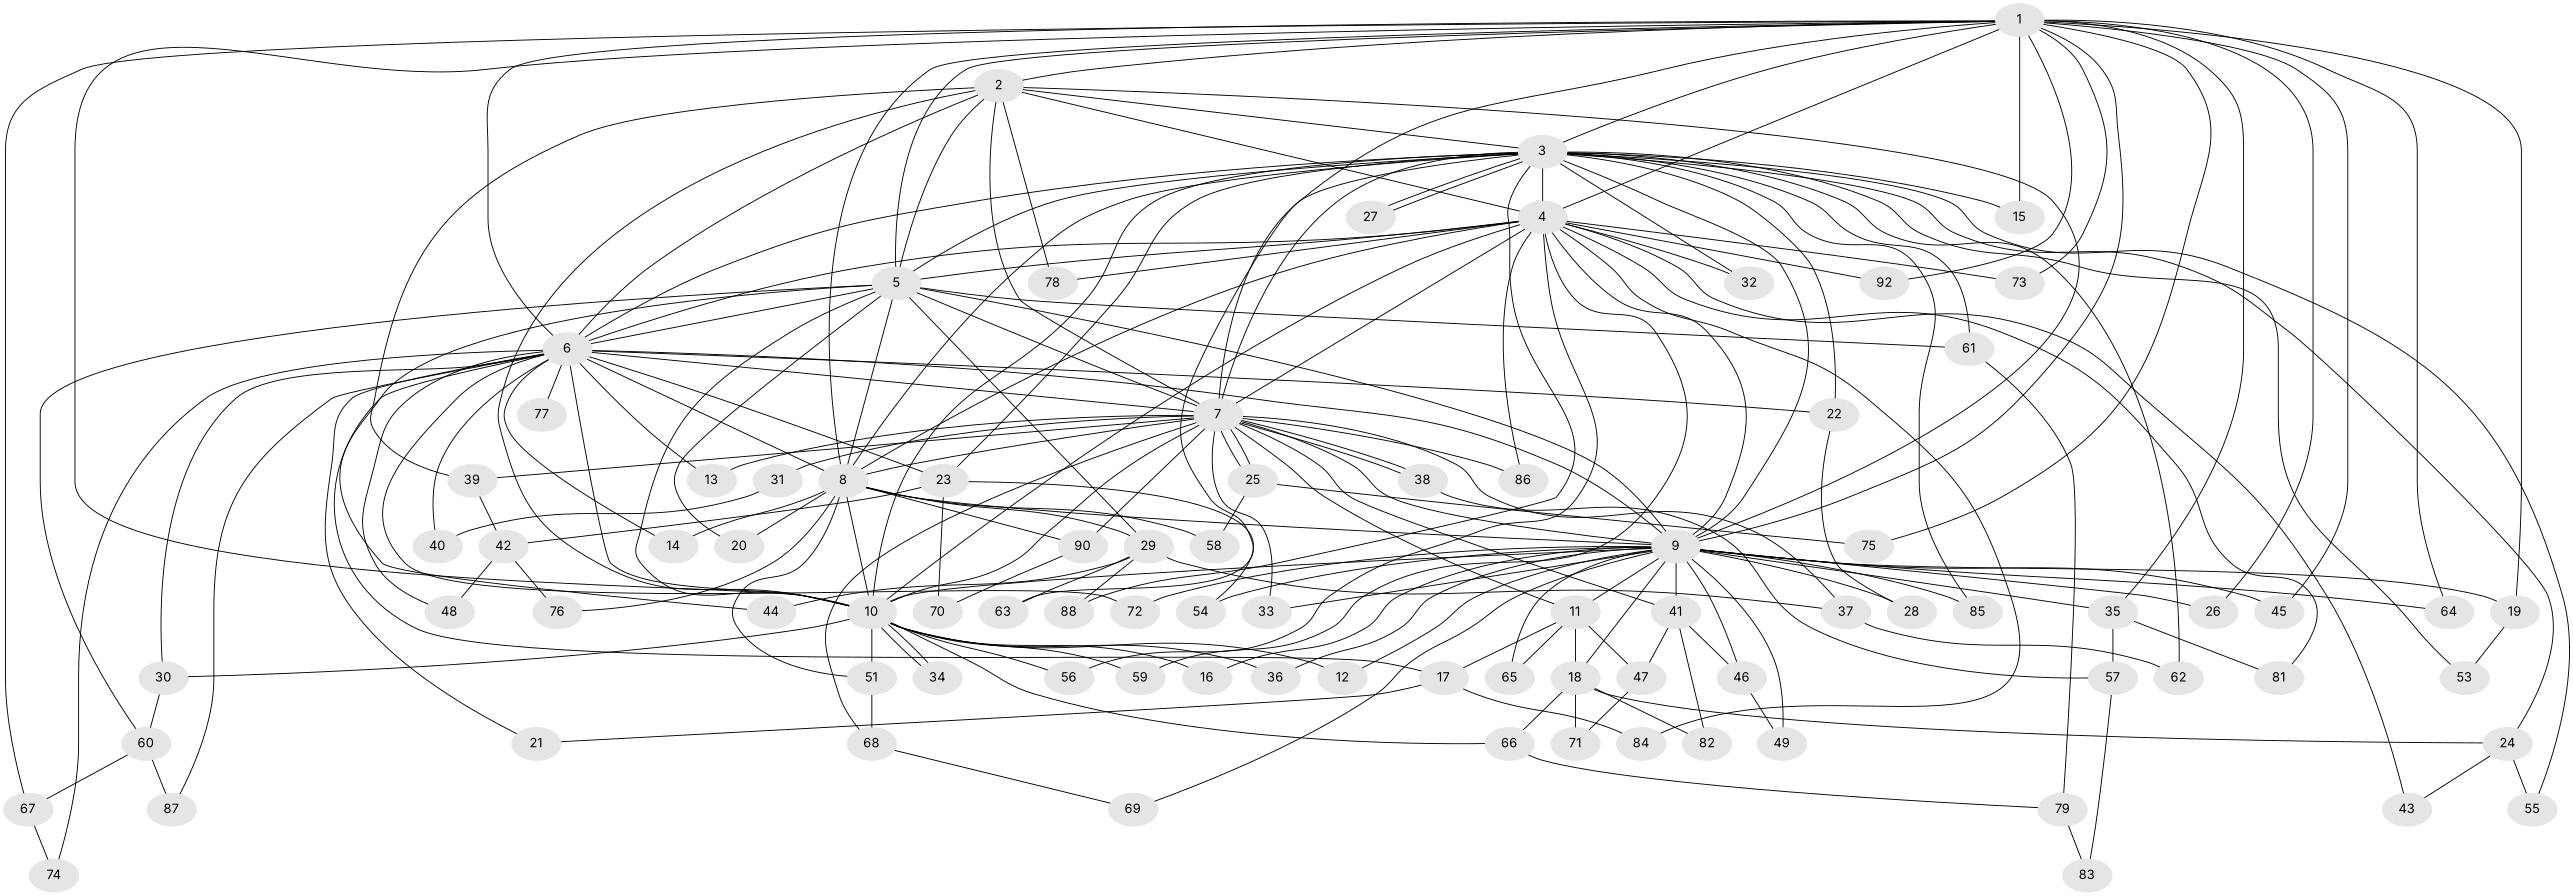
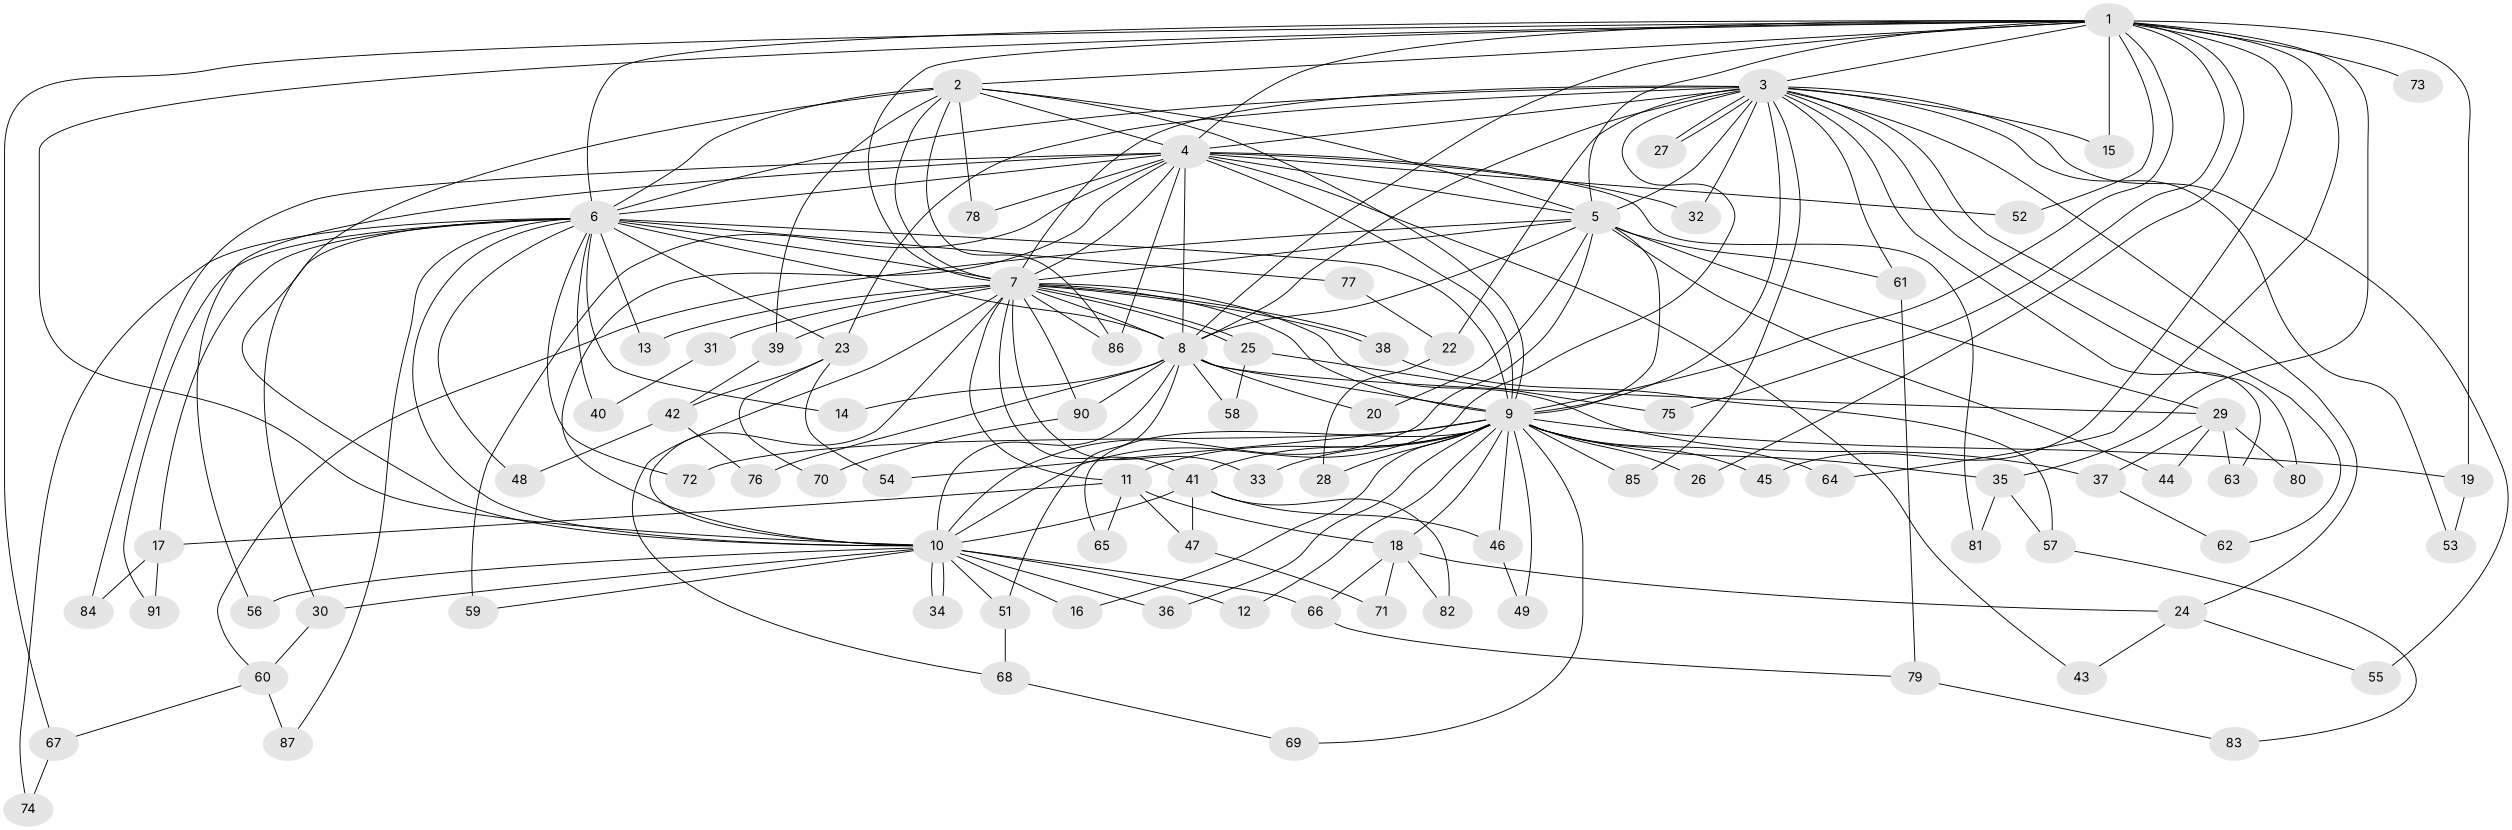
(1271, 119) -> (936, 226)
(1781, 249) -> none
(1884, 283) -> (2020, 218)
(732, 316) -> none
(1171, 375) -> (1399, 316)
(1175, 572) -> (1069, 522)
(1069, 612) -> (2298, 481)
(536, 744) -> (154, 612)
